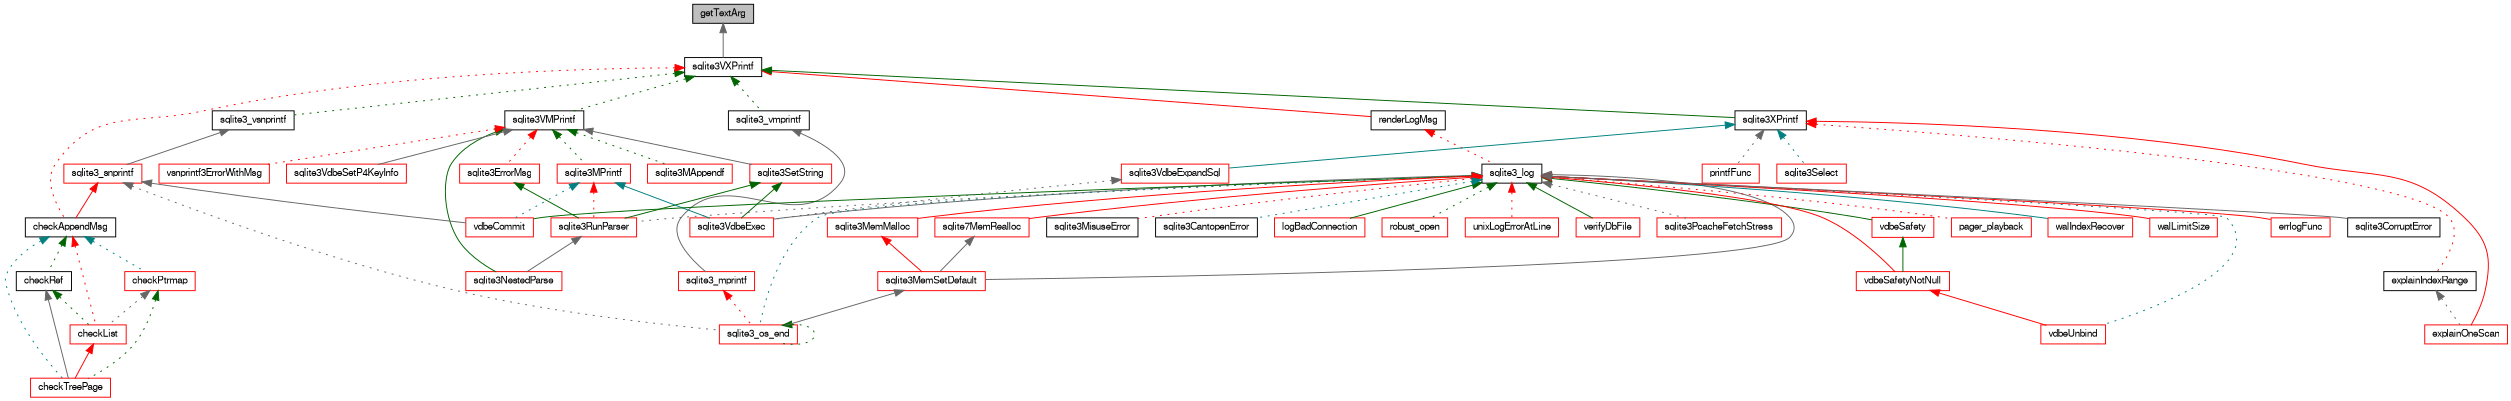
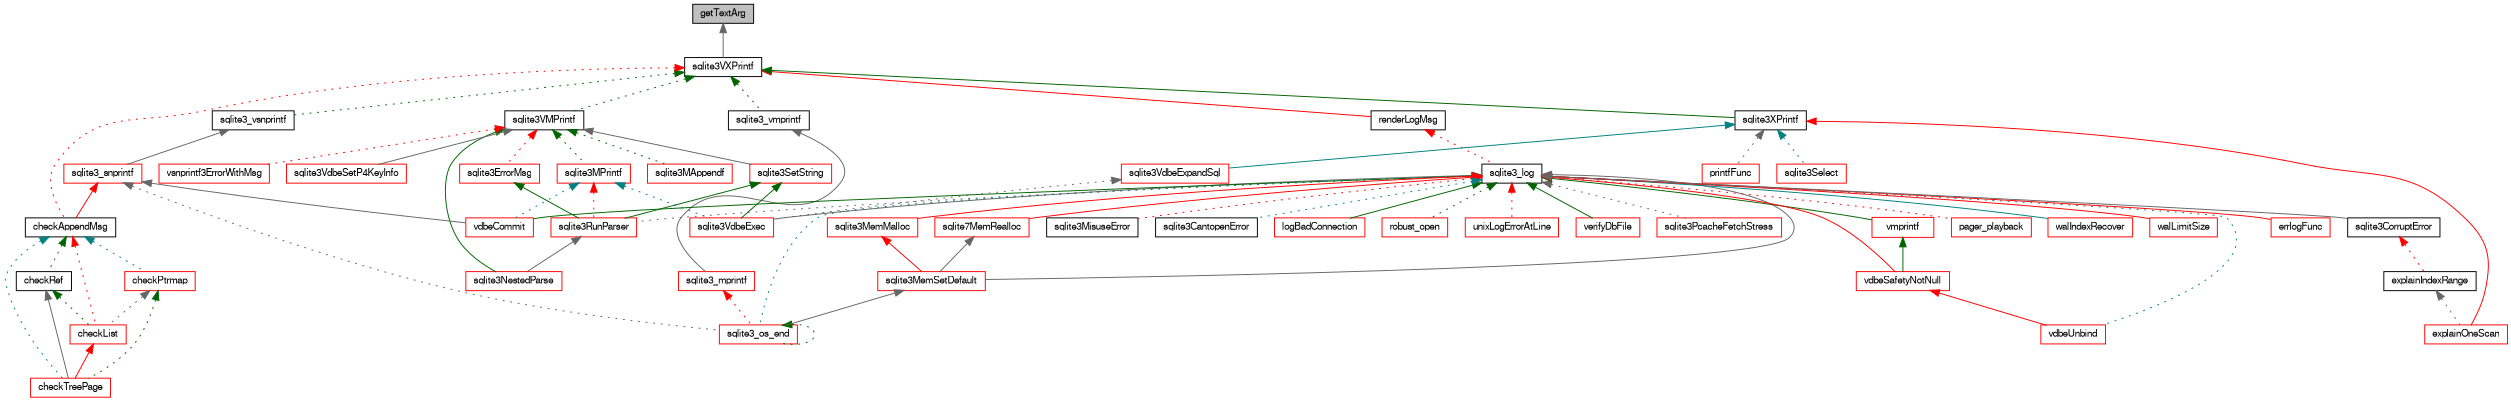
(2166, 156) -> (2415, 258)
(665, 201) -> (665, 201)
(1903, 227) -> (1903, 227)
